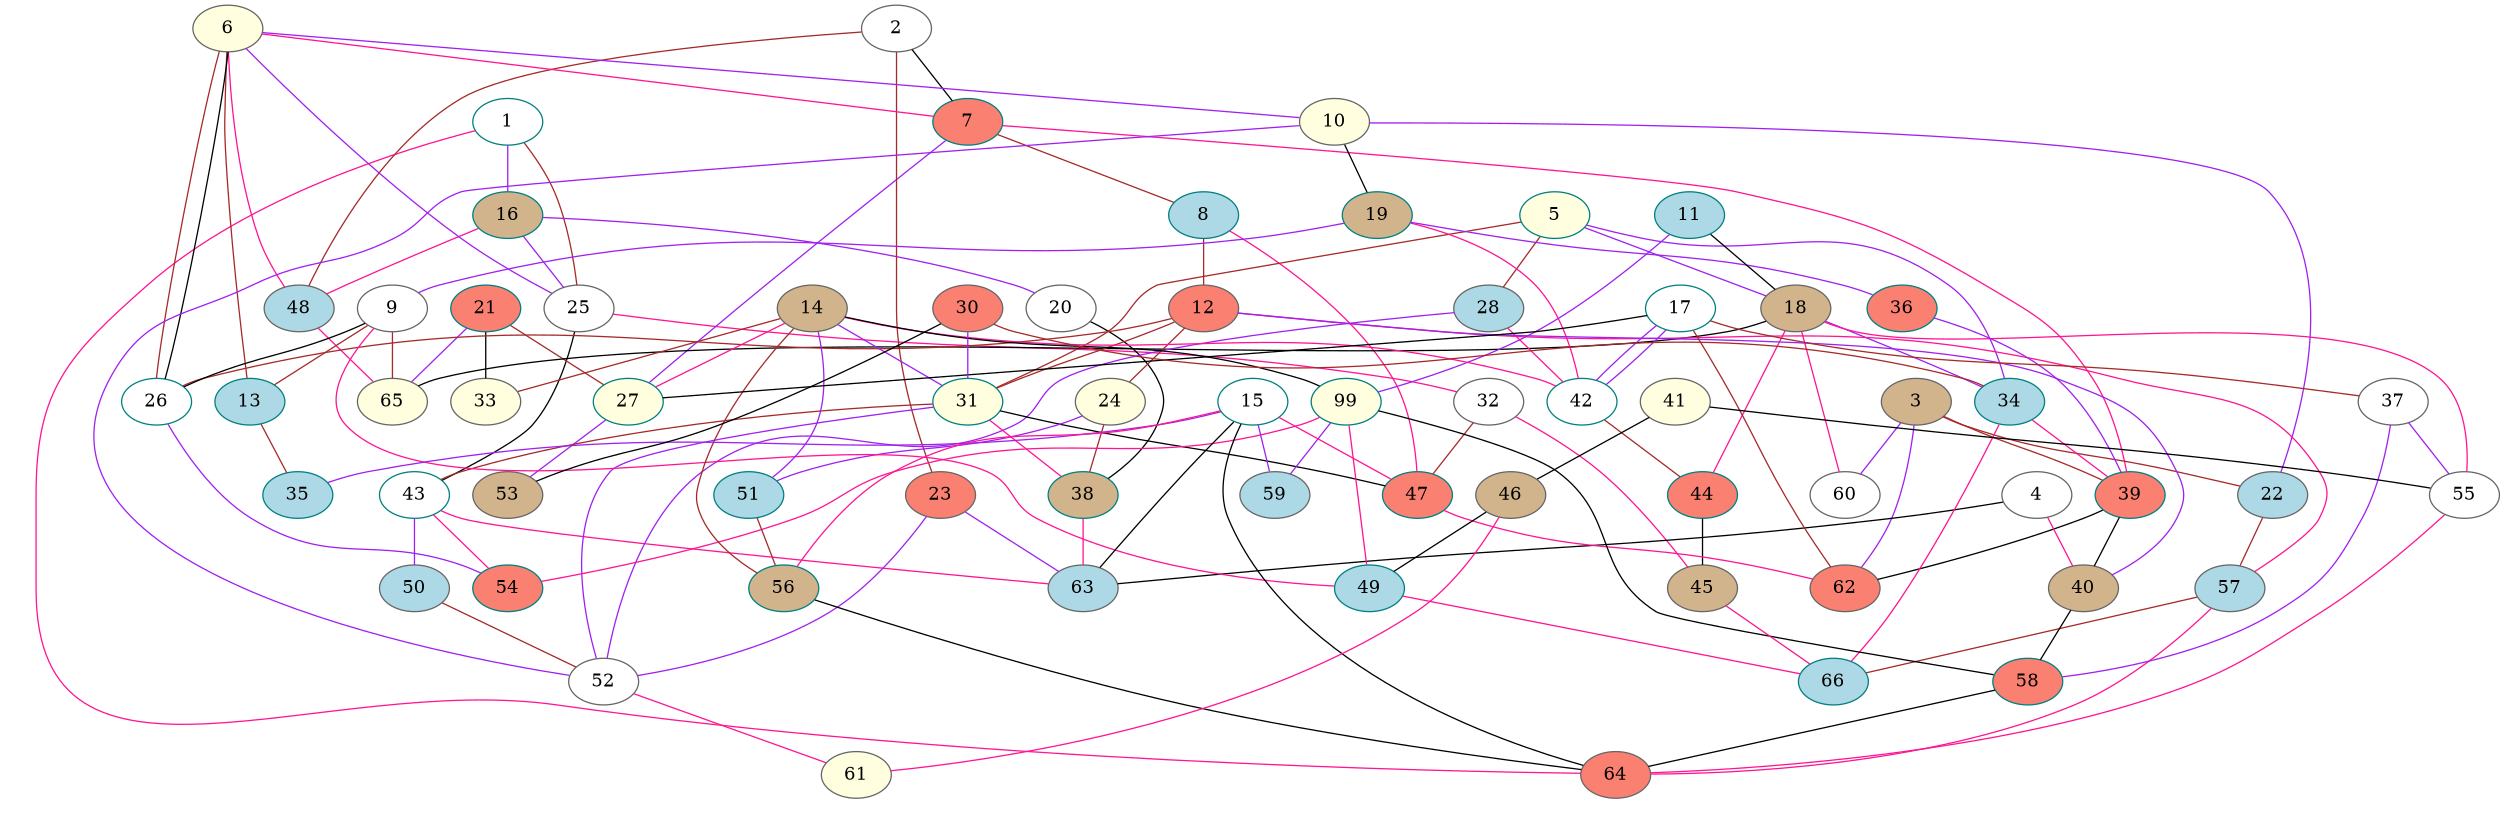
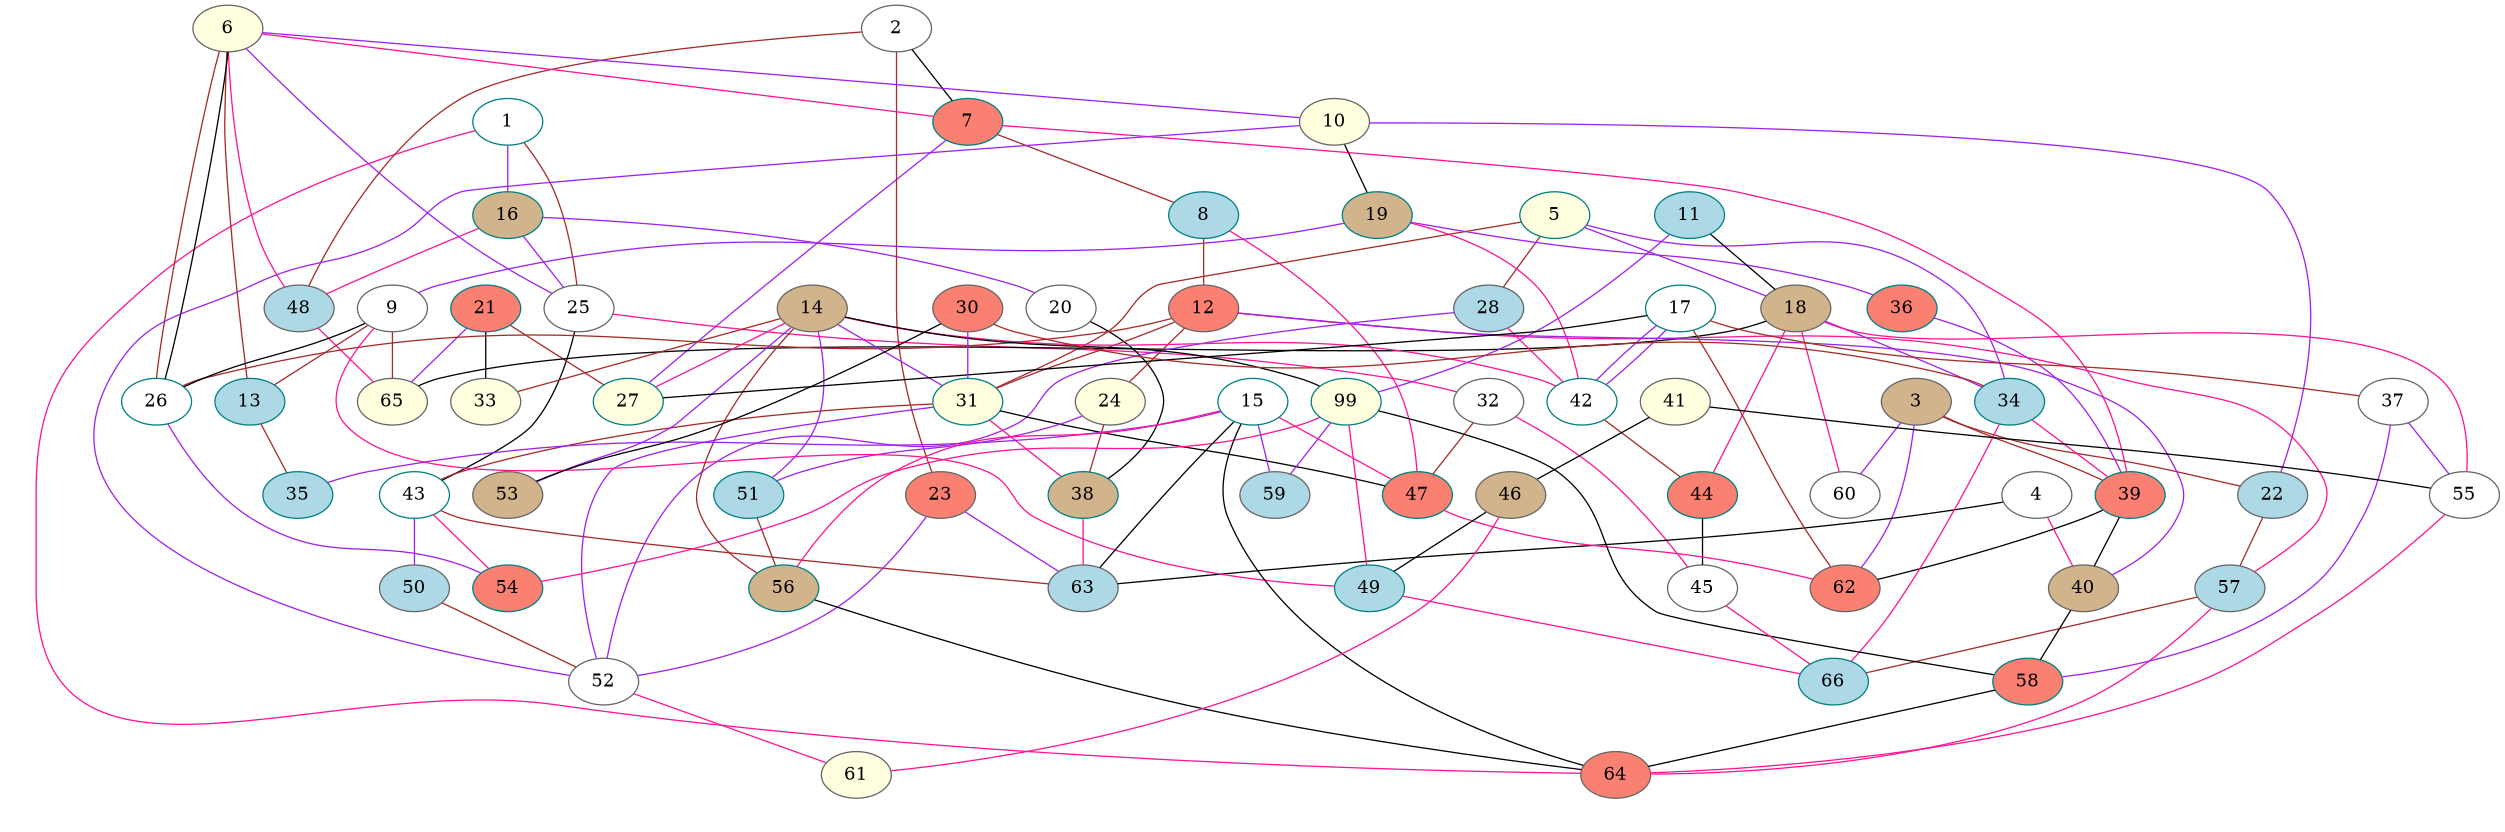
(557, 457) -> (687, 415)
(744, 554) -> (744, 554)
(1702, 588) -> (1702, 588)
